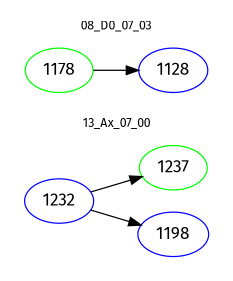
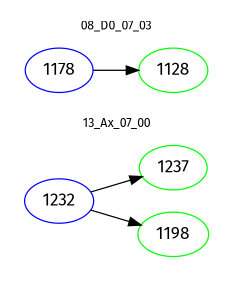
(59, 70) -> (59, 70)
(173, 70) -> (173, 70)
(173, 234) -> (173, 234)
